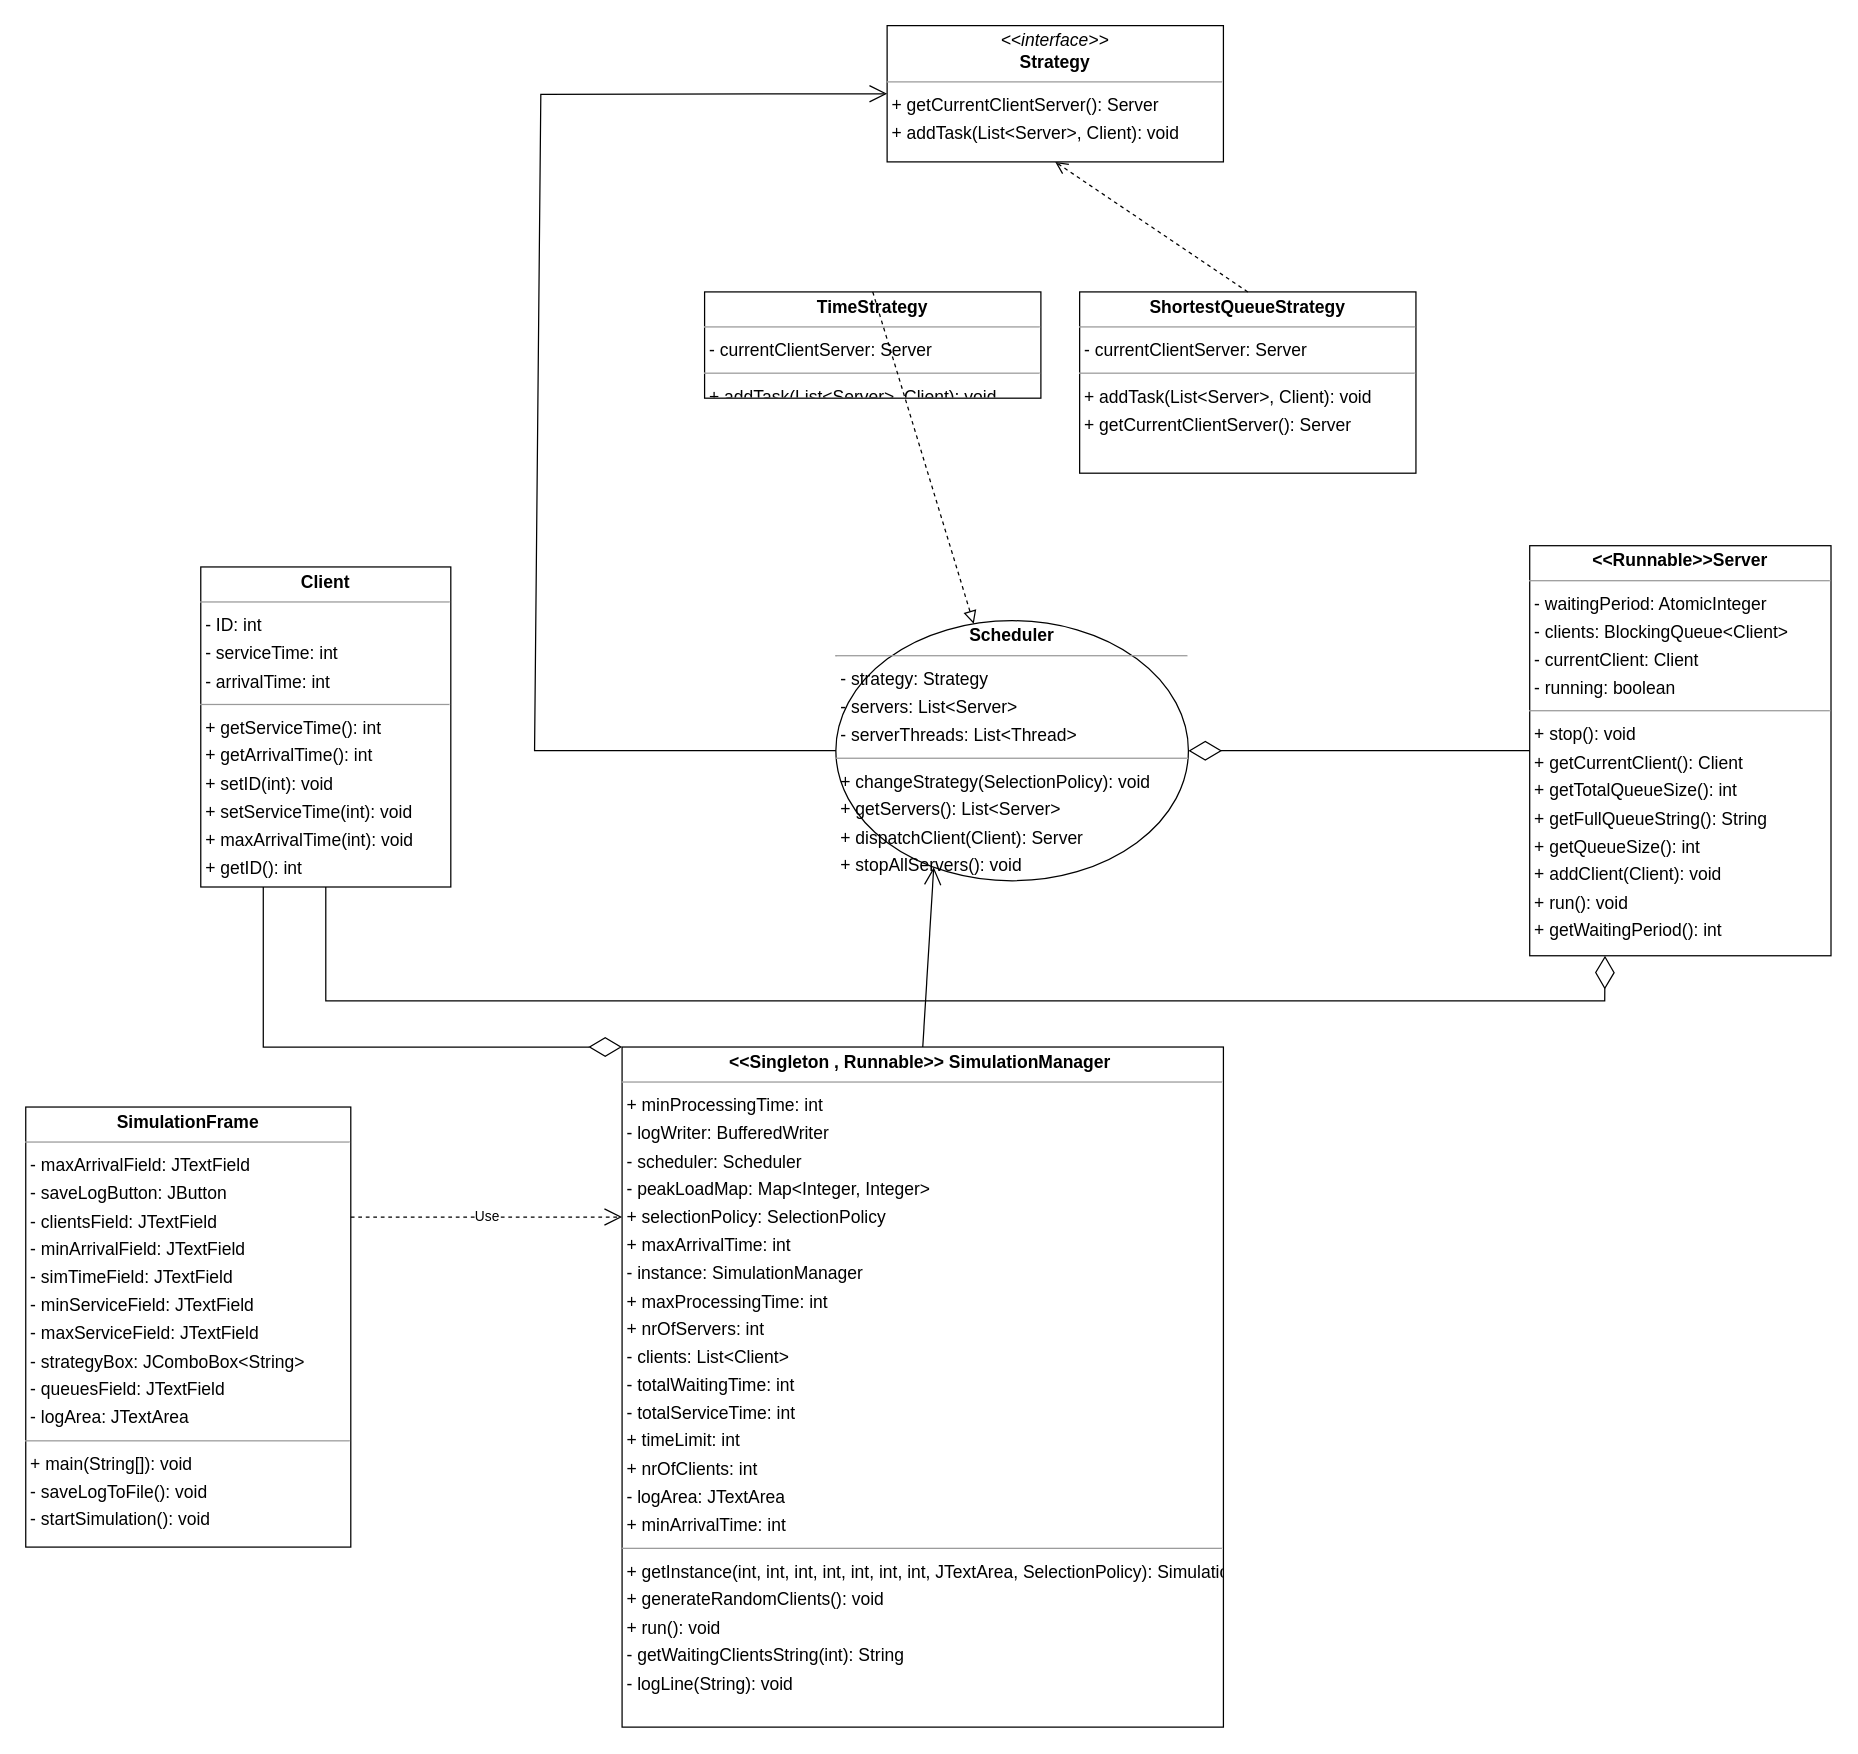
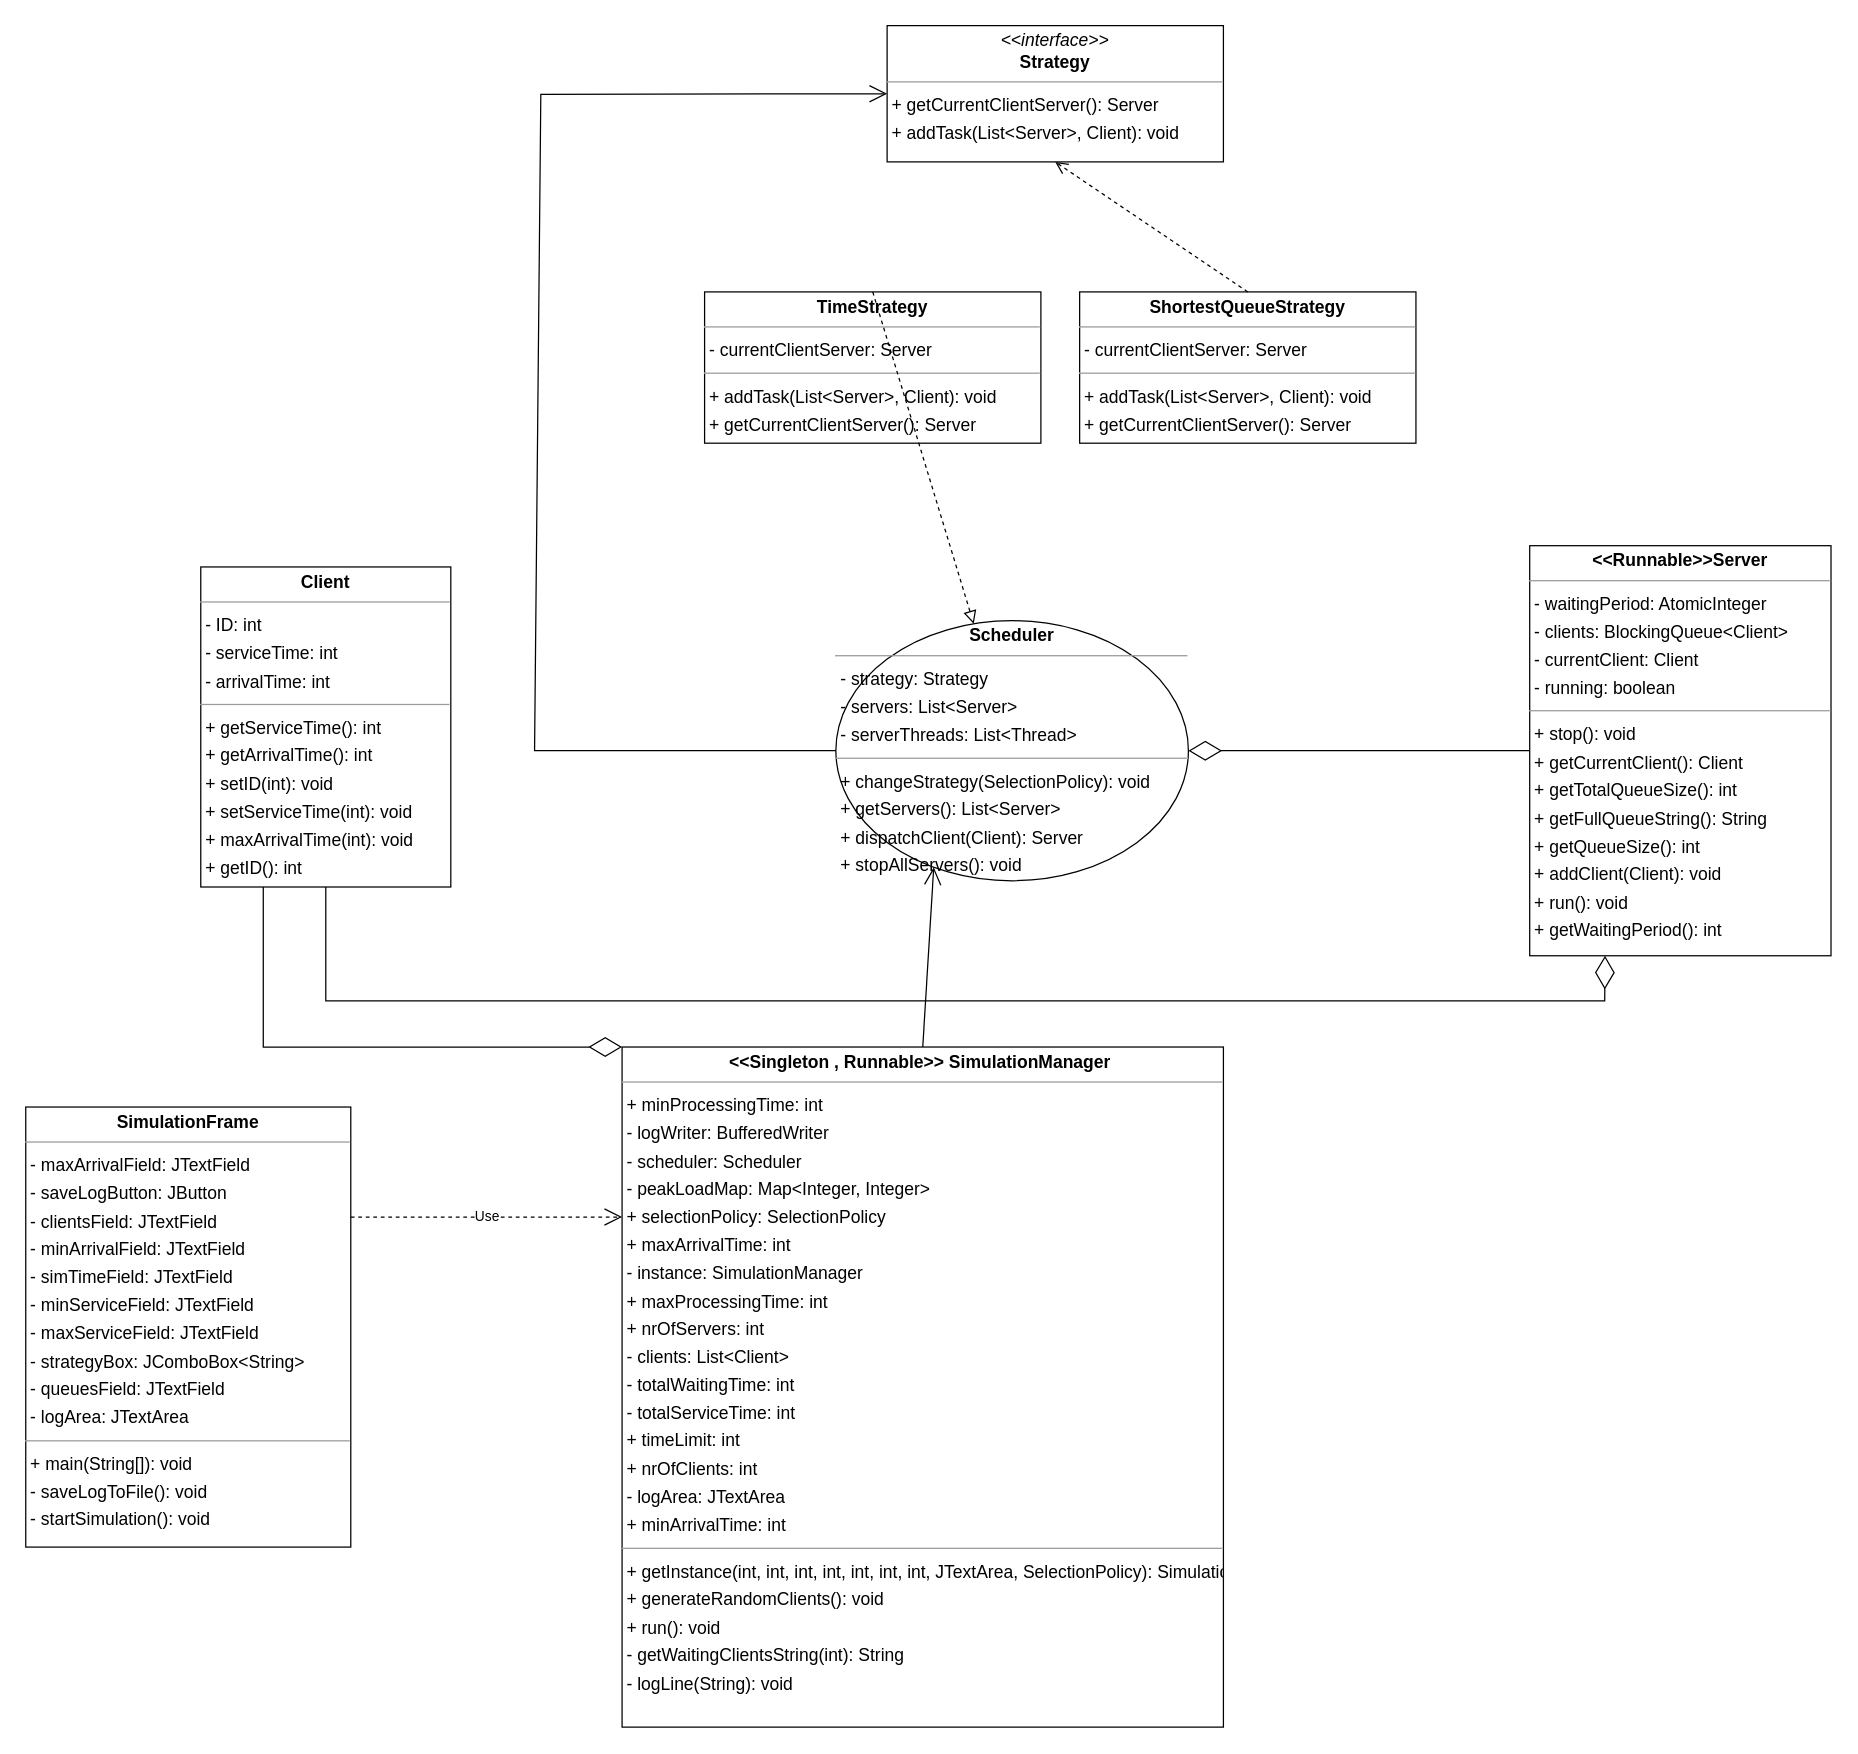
(873, 345) -> (873, 368)
(1248, 383) -> (1248, 368)
